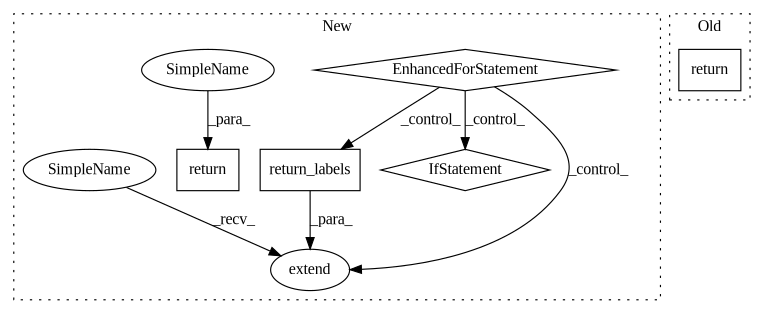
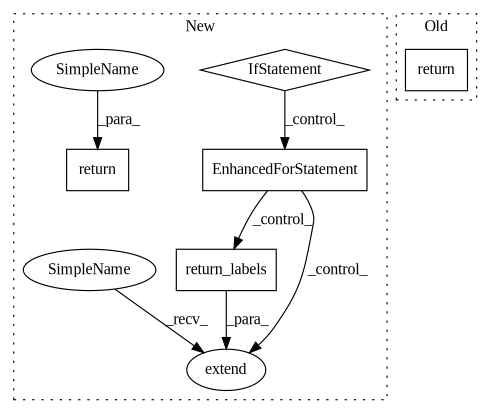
(465, 70) -> (285, 170)
(465, 114) -> (285, 114)
